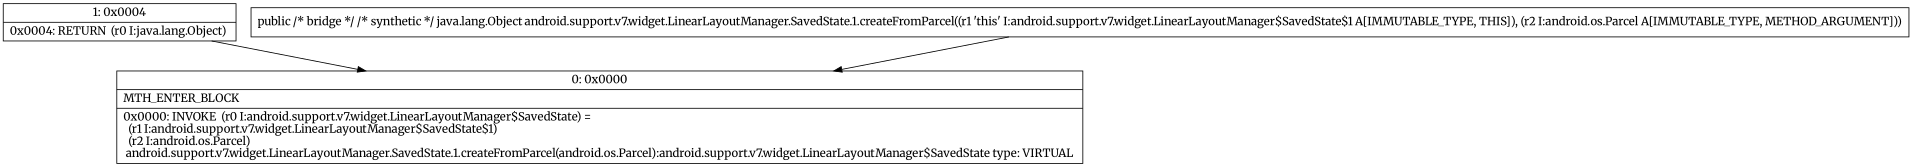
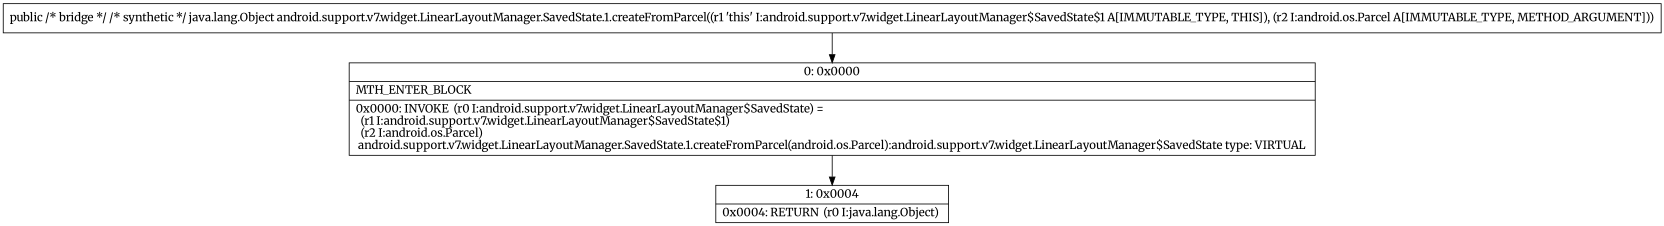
(285, 55) -> (832, 166)
